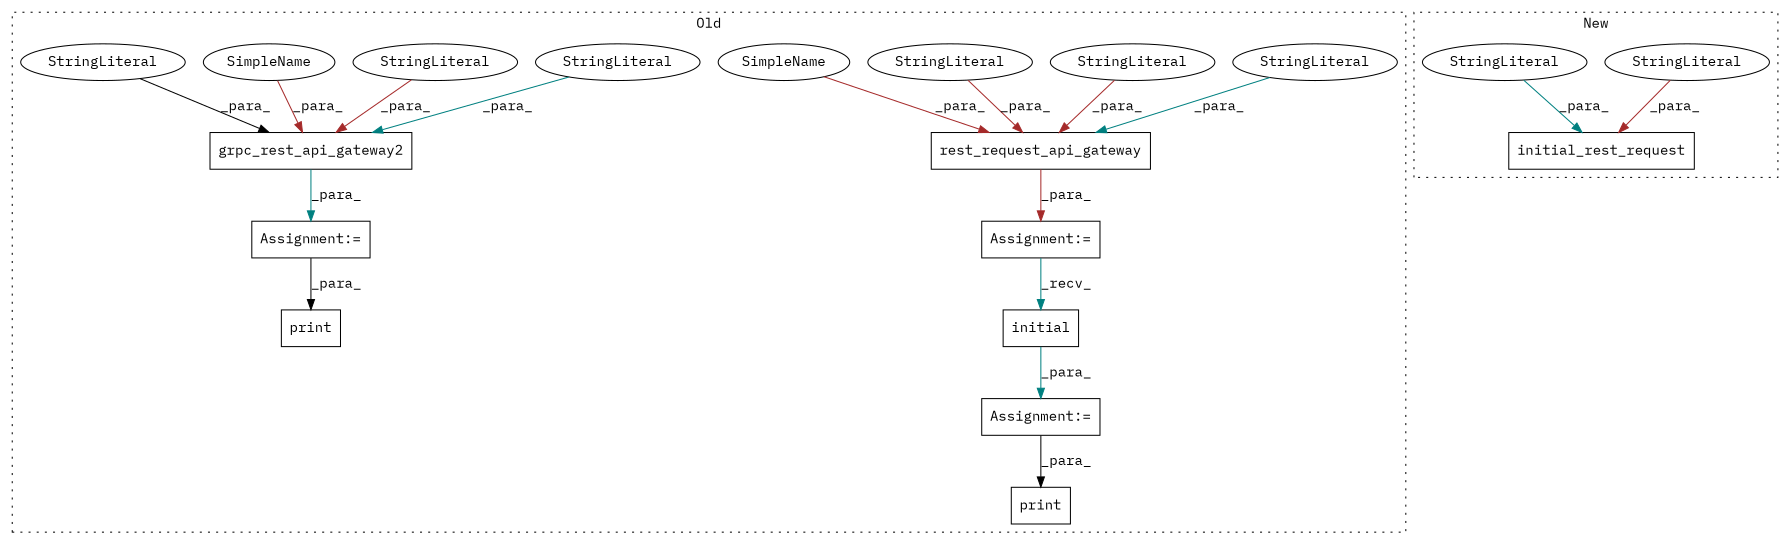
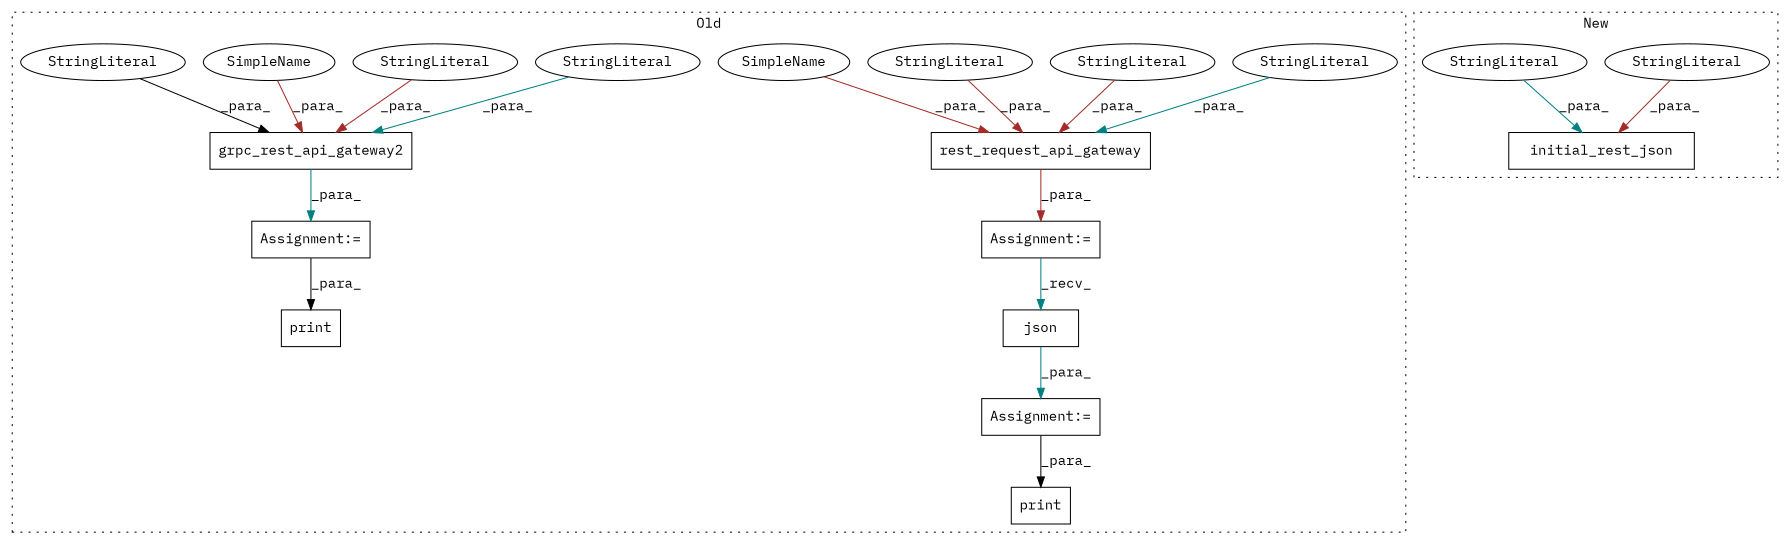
(1602, 151) -> (1602, 151)
(1041, 328) -> (1041, 328)
